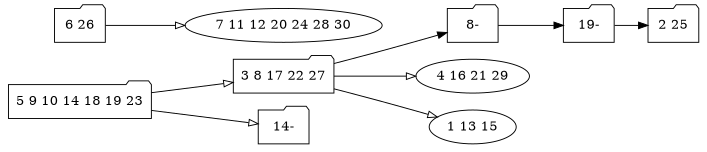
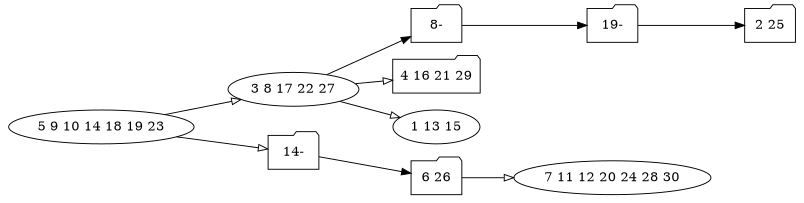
(284, 76) -> (293, 89)
(473, 76) -> (436, 76)
(80, 102) -> (101, 127)
none -> (360, 164)
